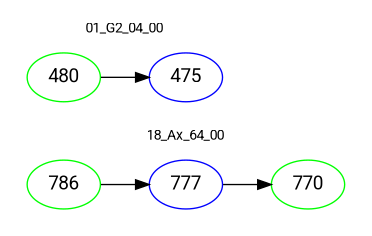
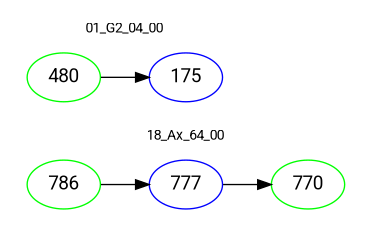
(186, 77) -> (186, 77)
